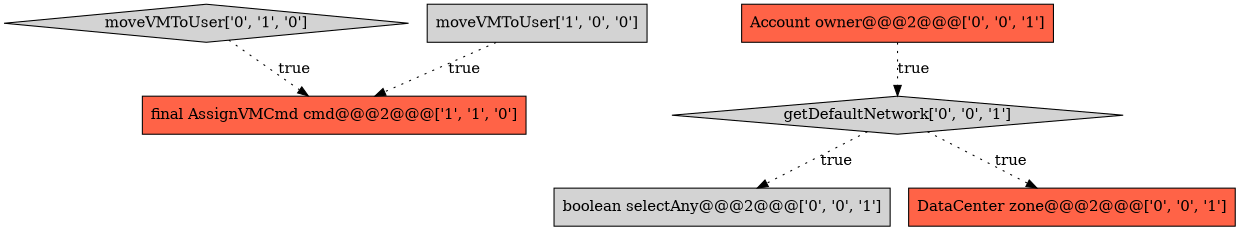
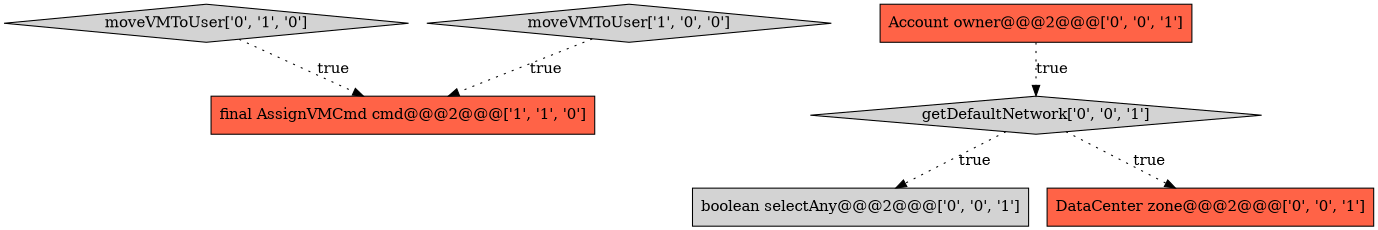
(537, 23) -> (629, 23)
